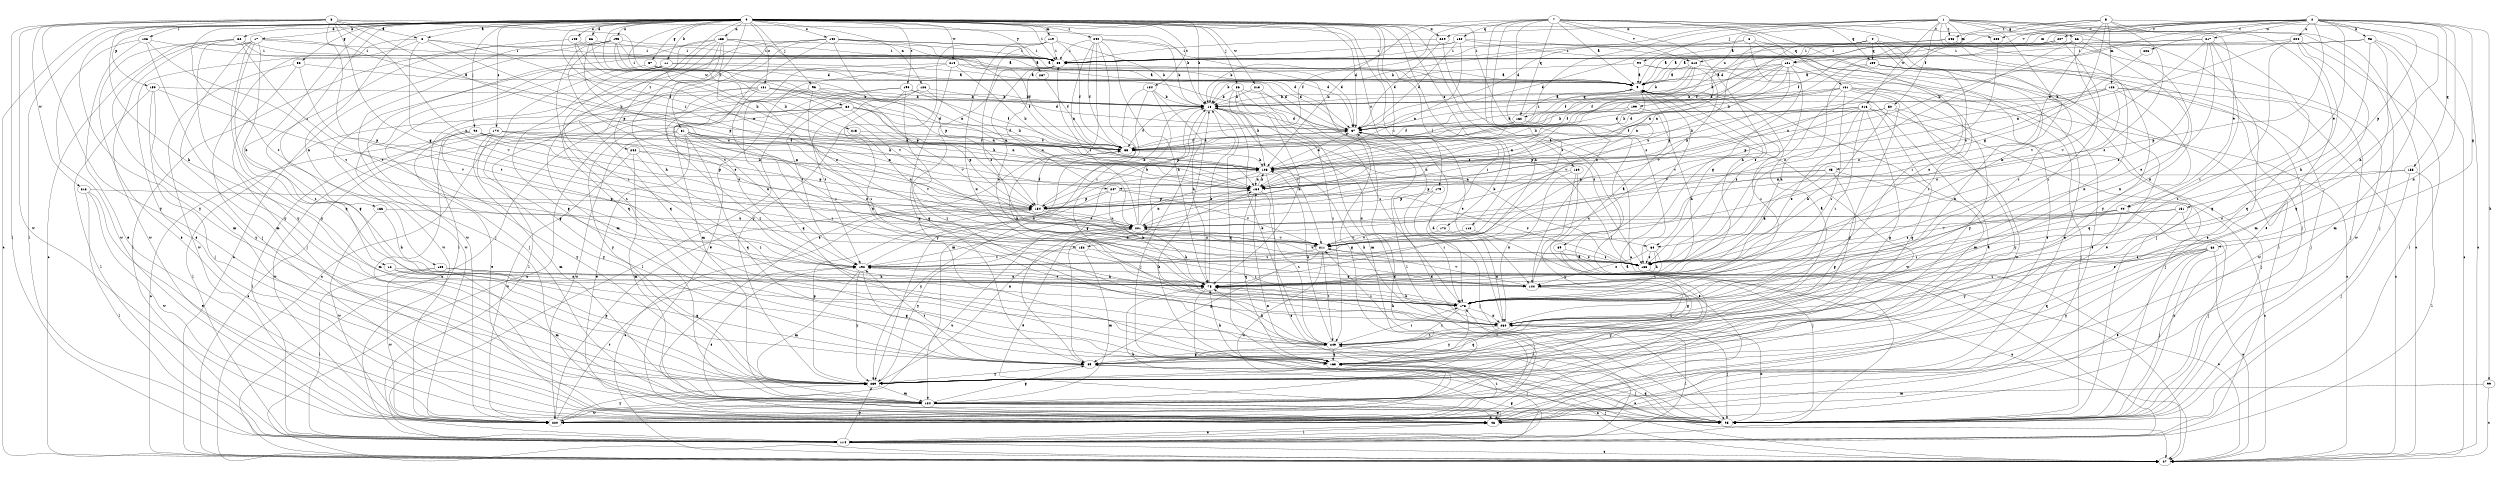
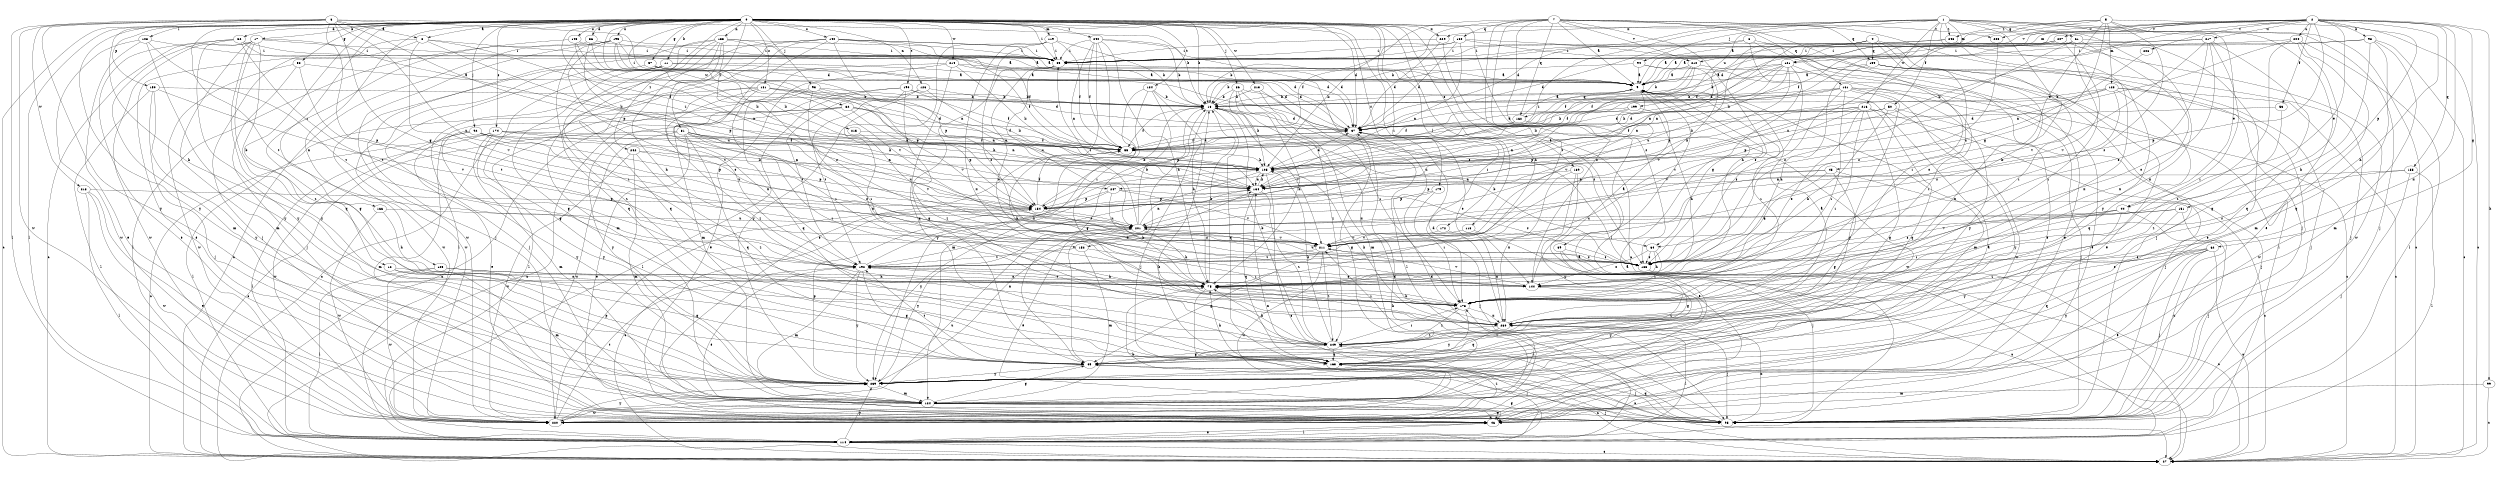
(2077, 39) -> (2077, 39)
(1042, 75) -> none
none -> (2281, 107)
